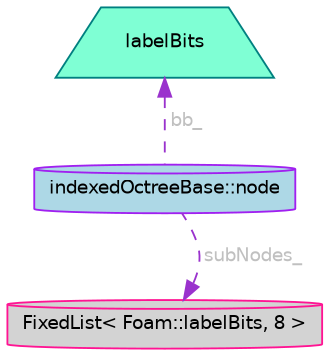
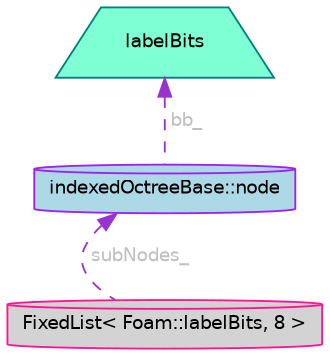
(198, 247) -> (83, 266)
